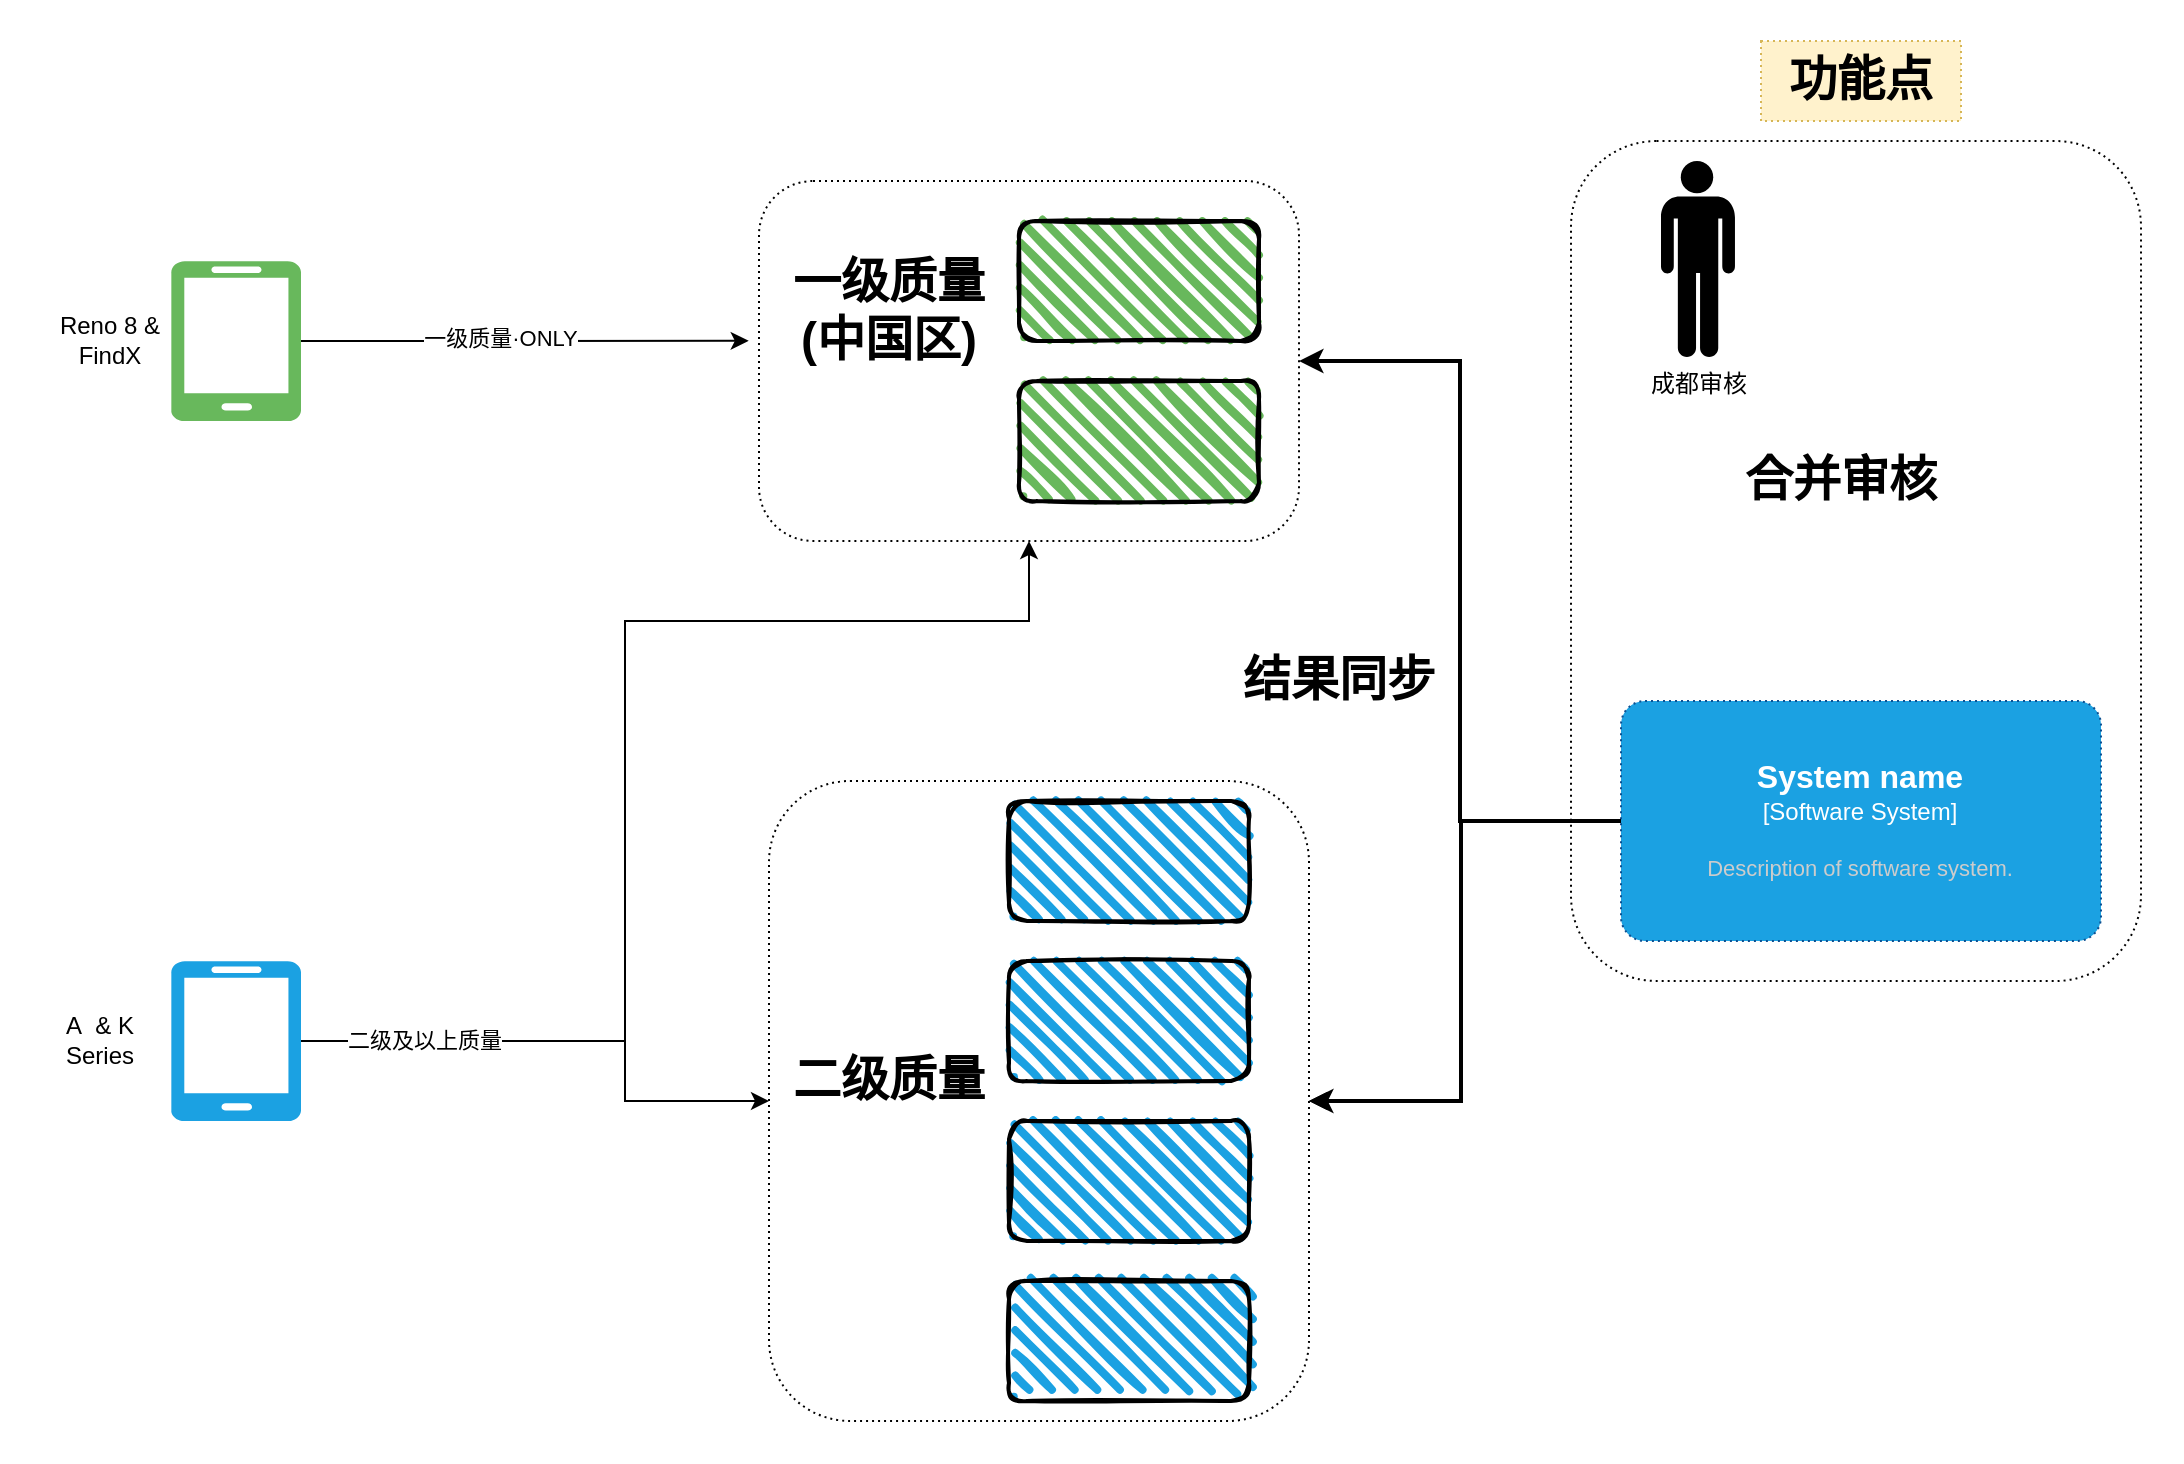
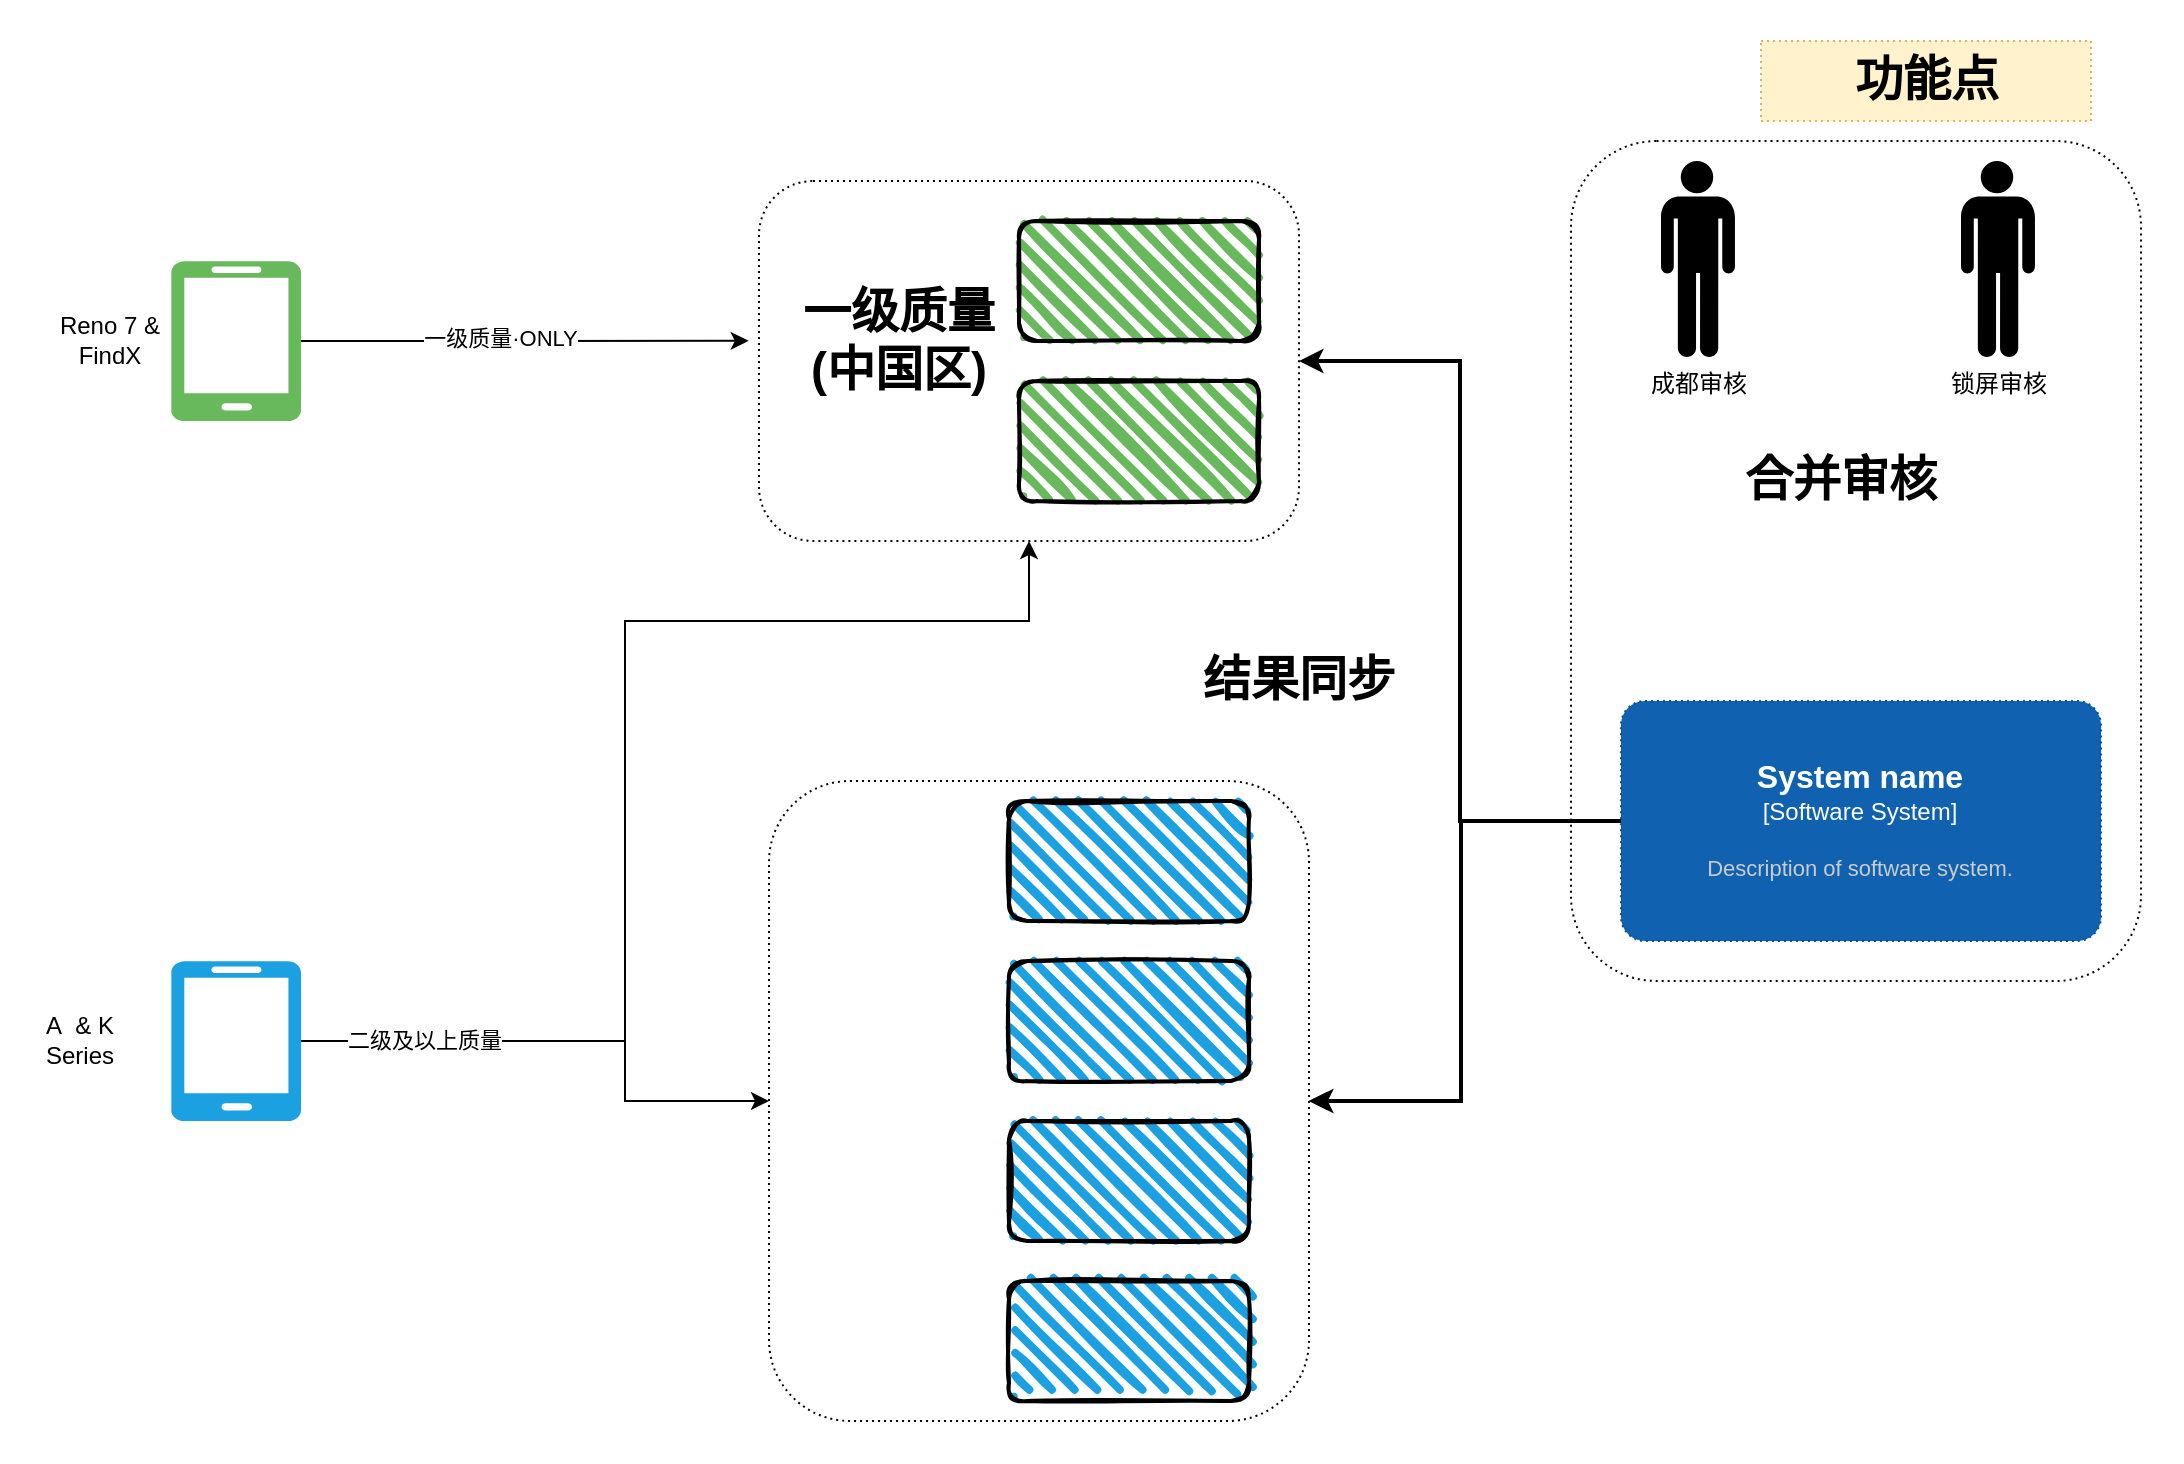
(1861, 81) -> (1926, 81)
none -> (1998, 259)
(889, 311) -> (899, 341)
(111, 341) -> (111, 341)
(1339, 681) -> (1299, 681)
(1861, 821) -> (1861, 821)
(101, 1041) -> (81, 1041)
(889, 1081) -> none
